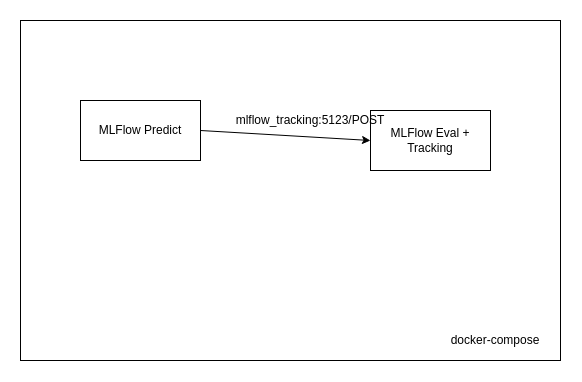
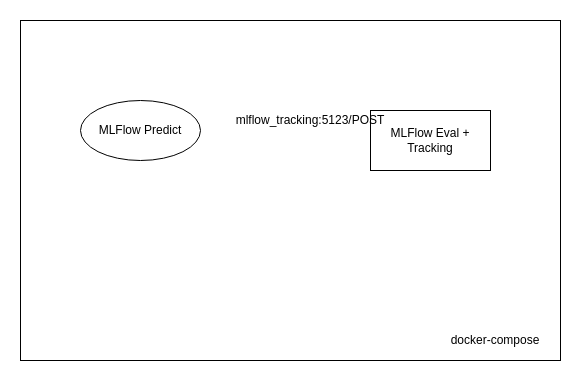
(141, 131) -> (141, 131)
(282, 135) -> none
